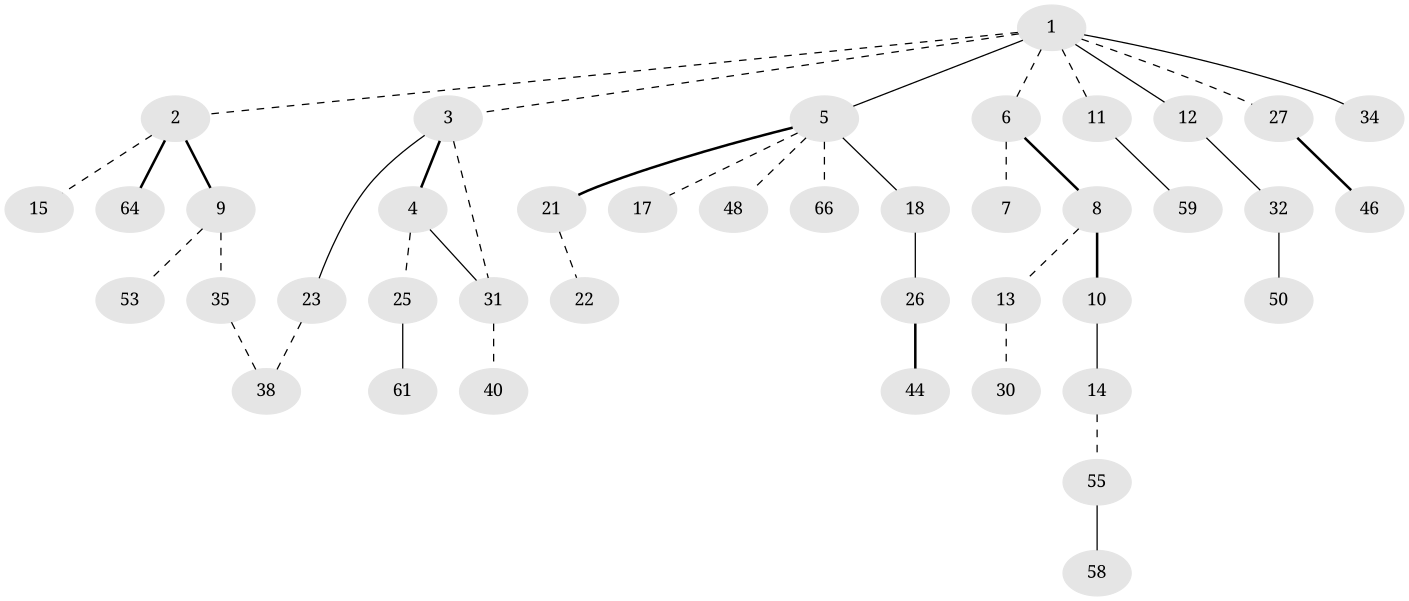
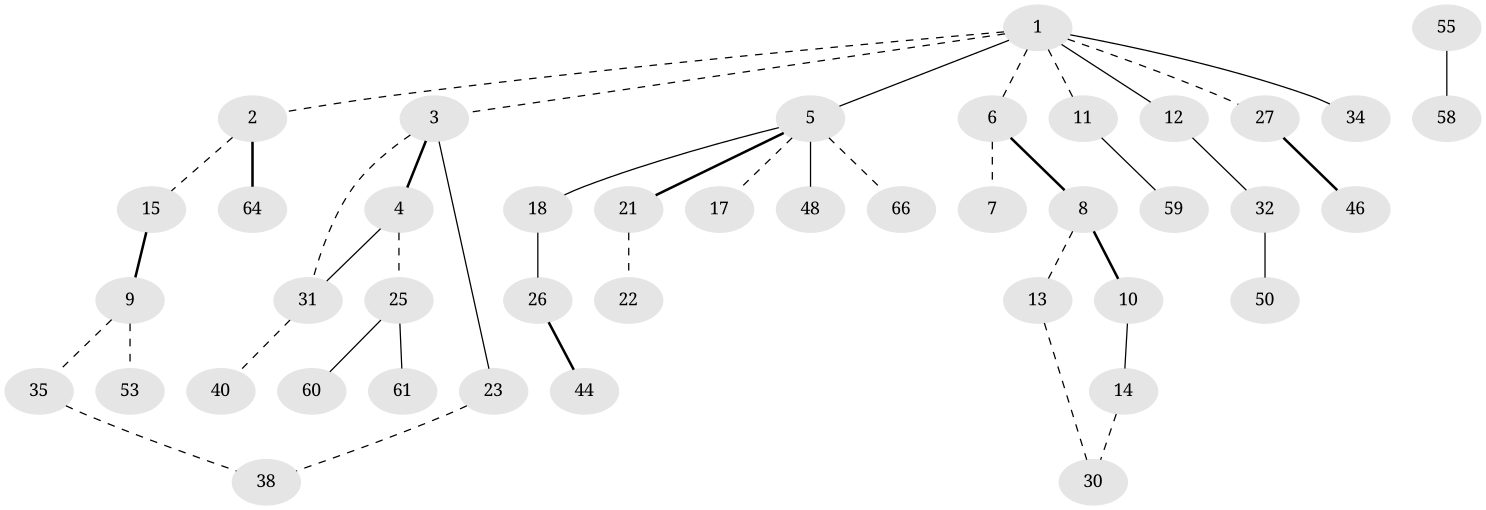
(198, 164) -> (141, 255)
(779, 164) -> (811, 164)
none -> (312, 391)
(1097, 437) -> (1108, 437)
